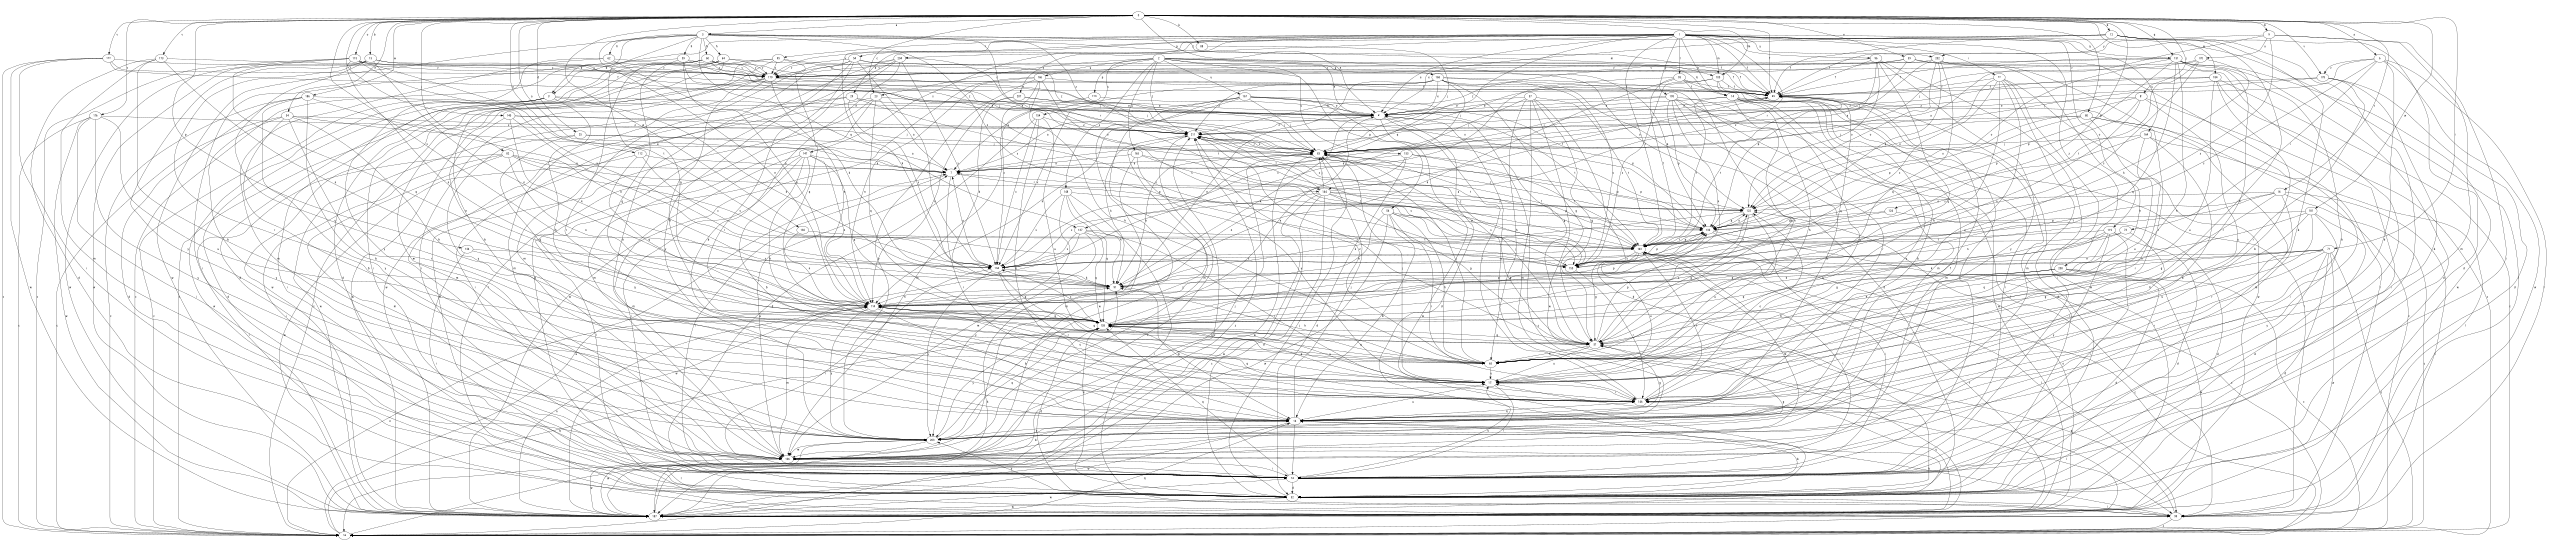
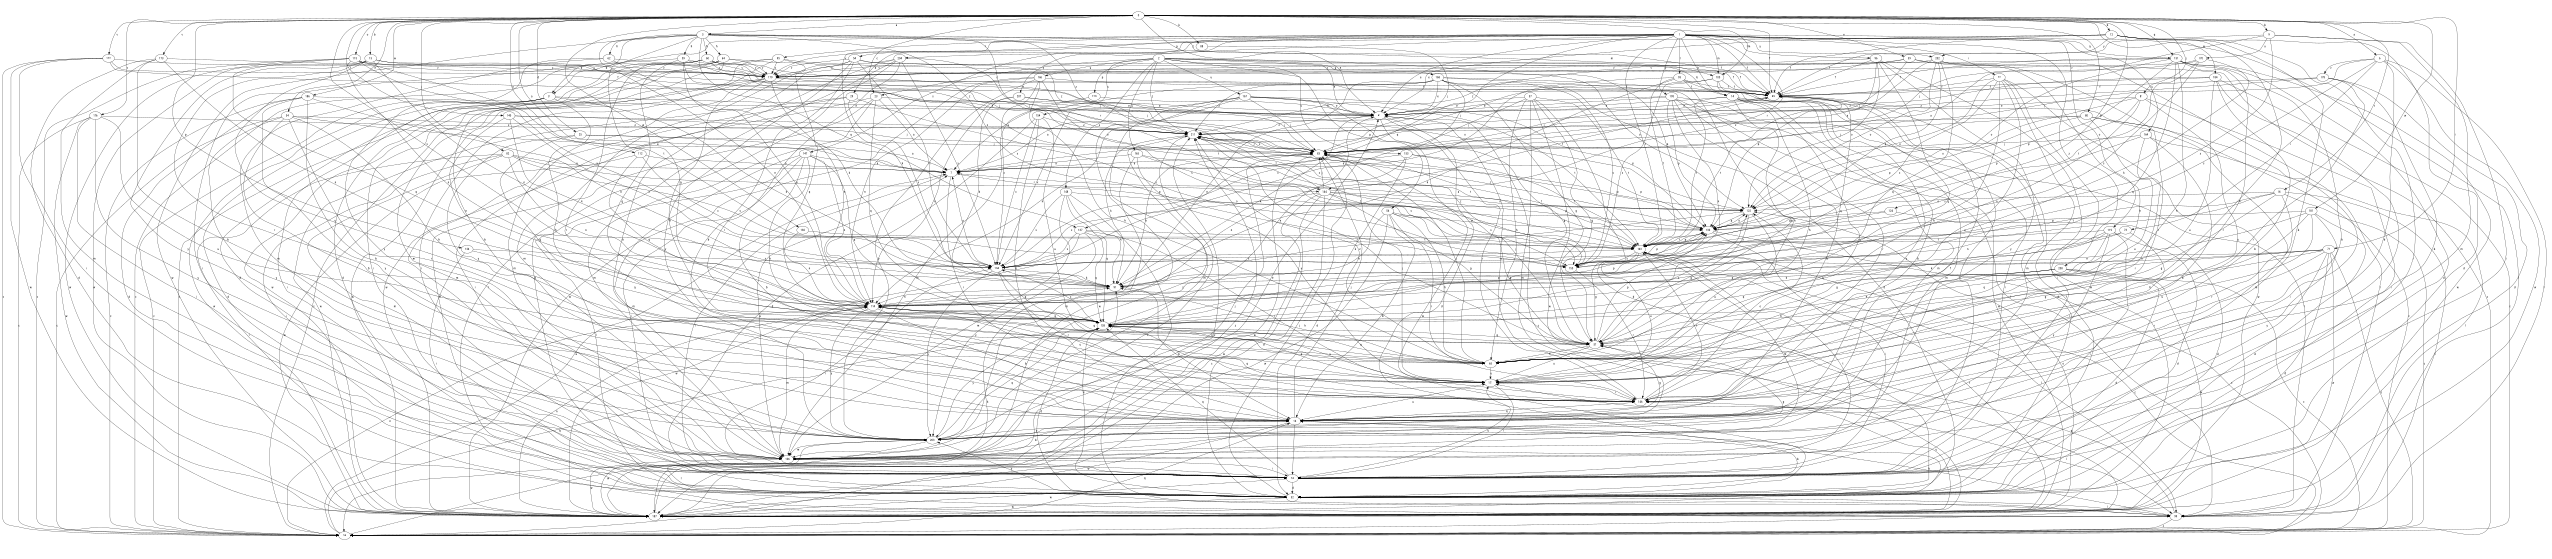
(1742, 16) -> none
(1011, 106) -> (1194, 350)
